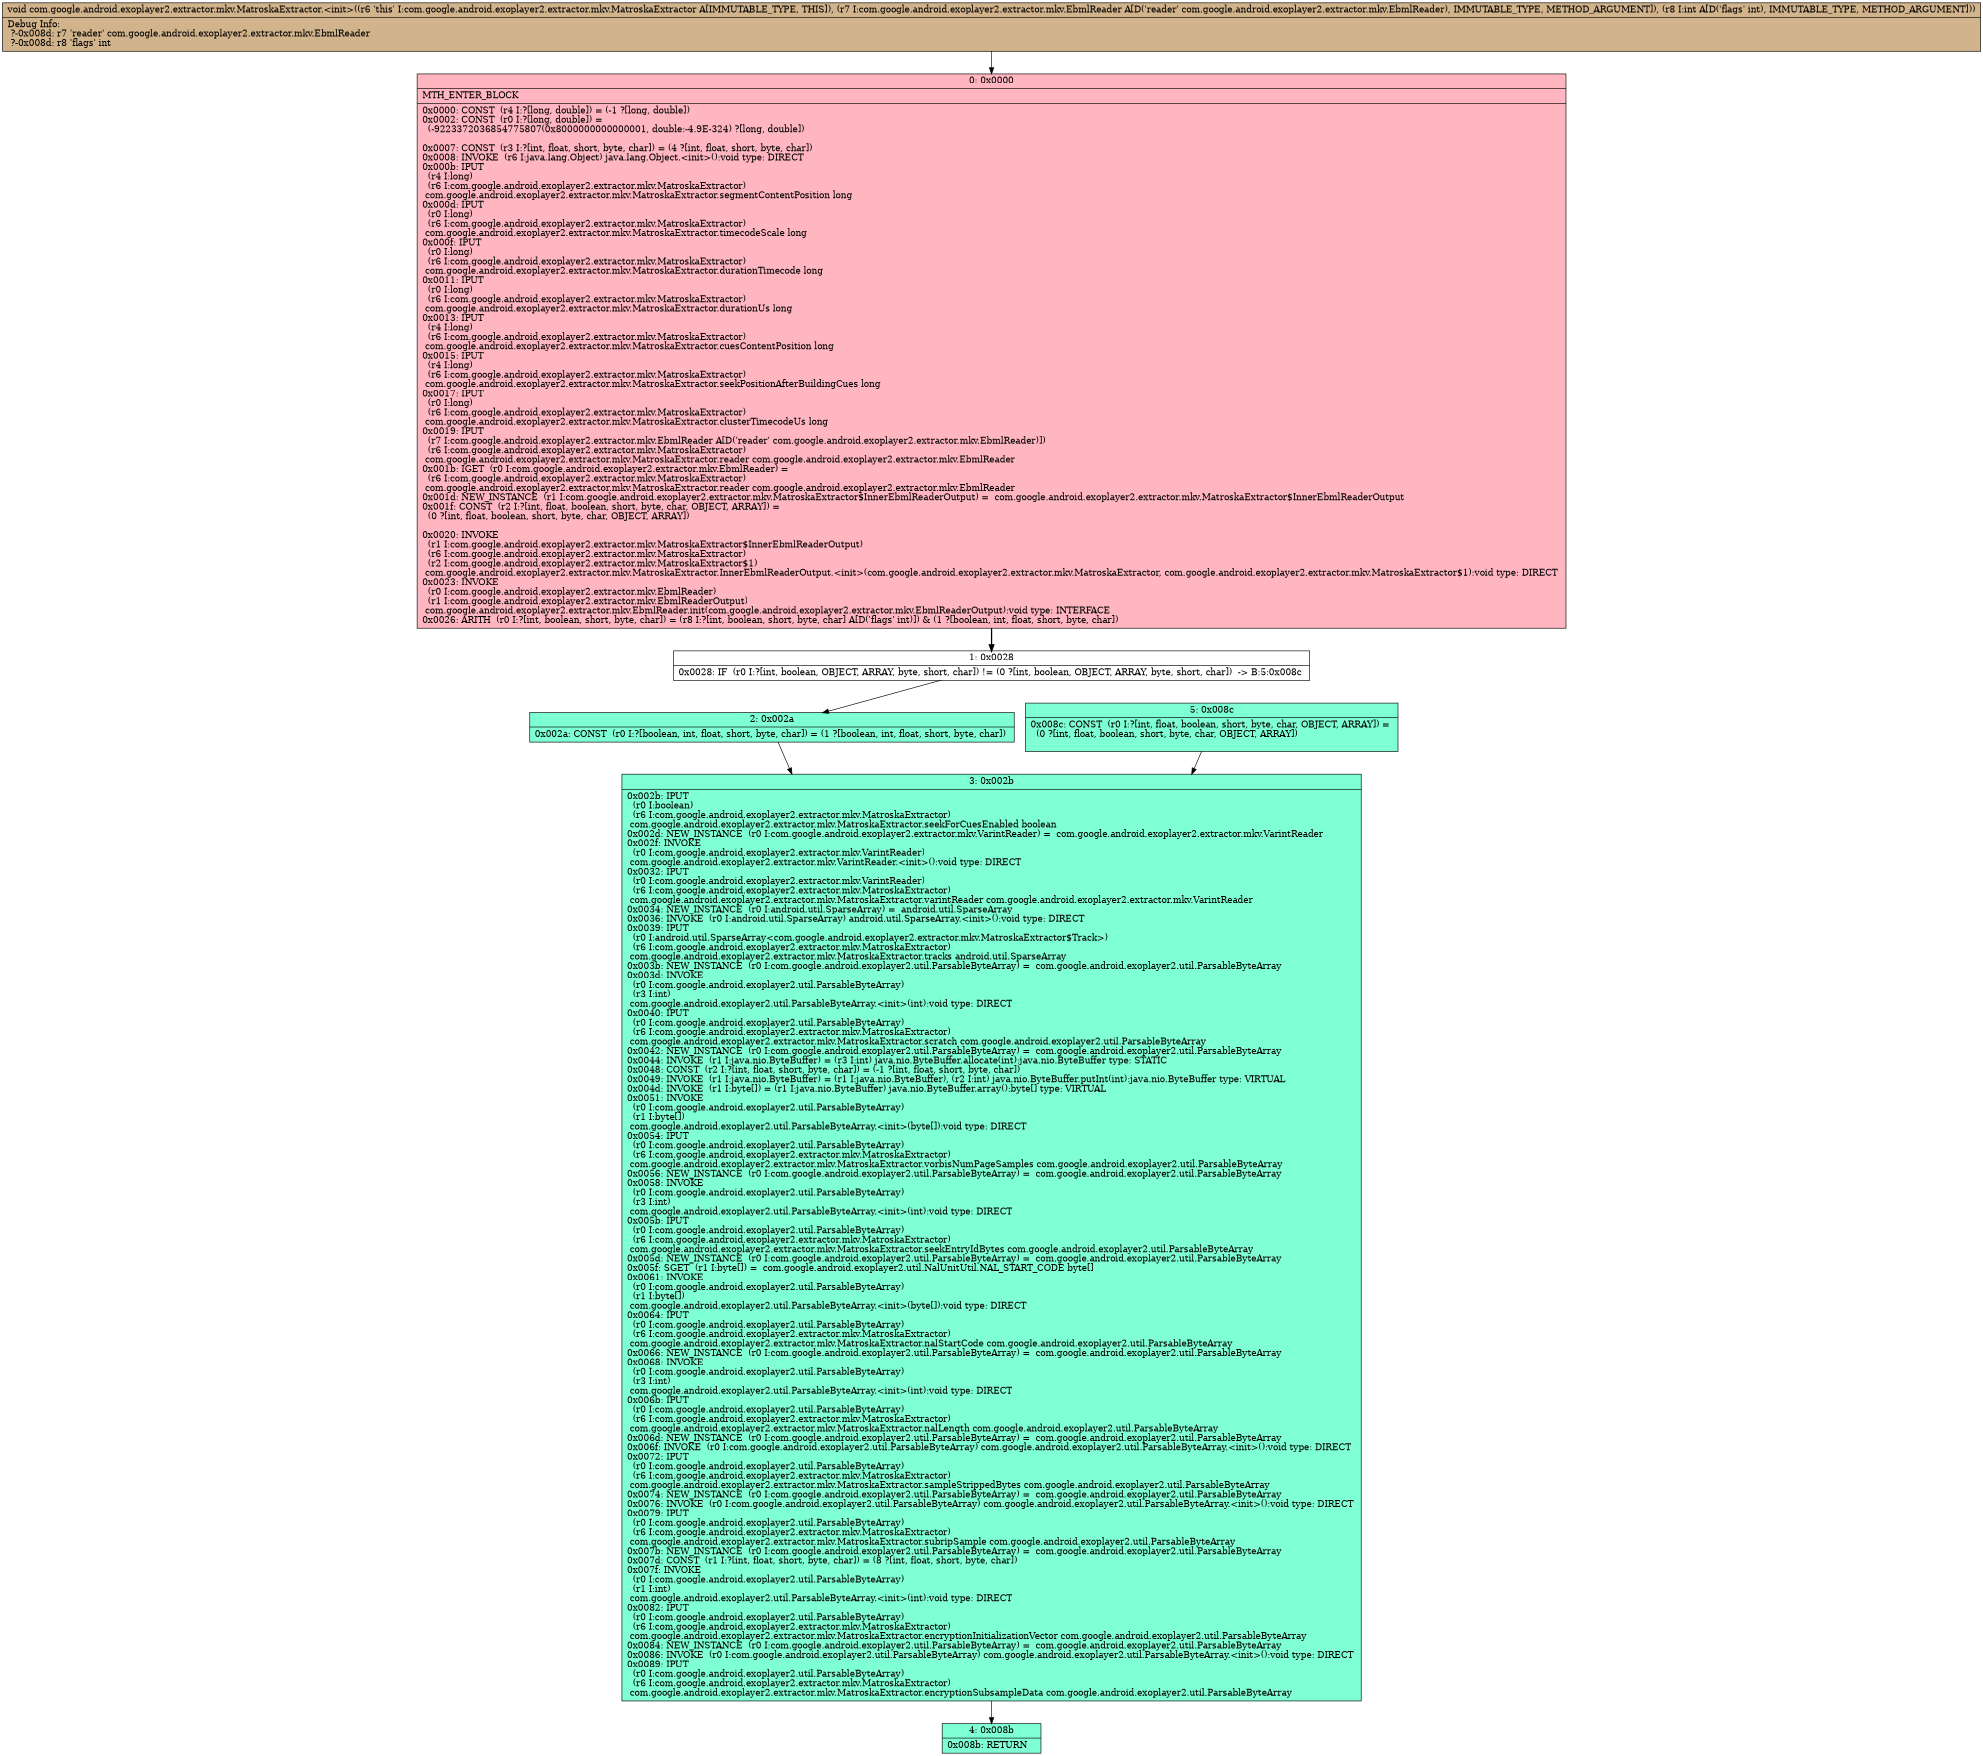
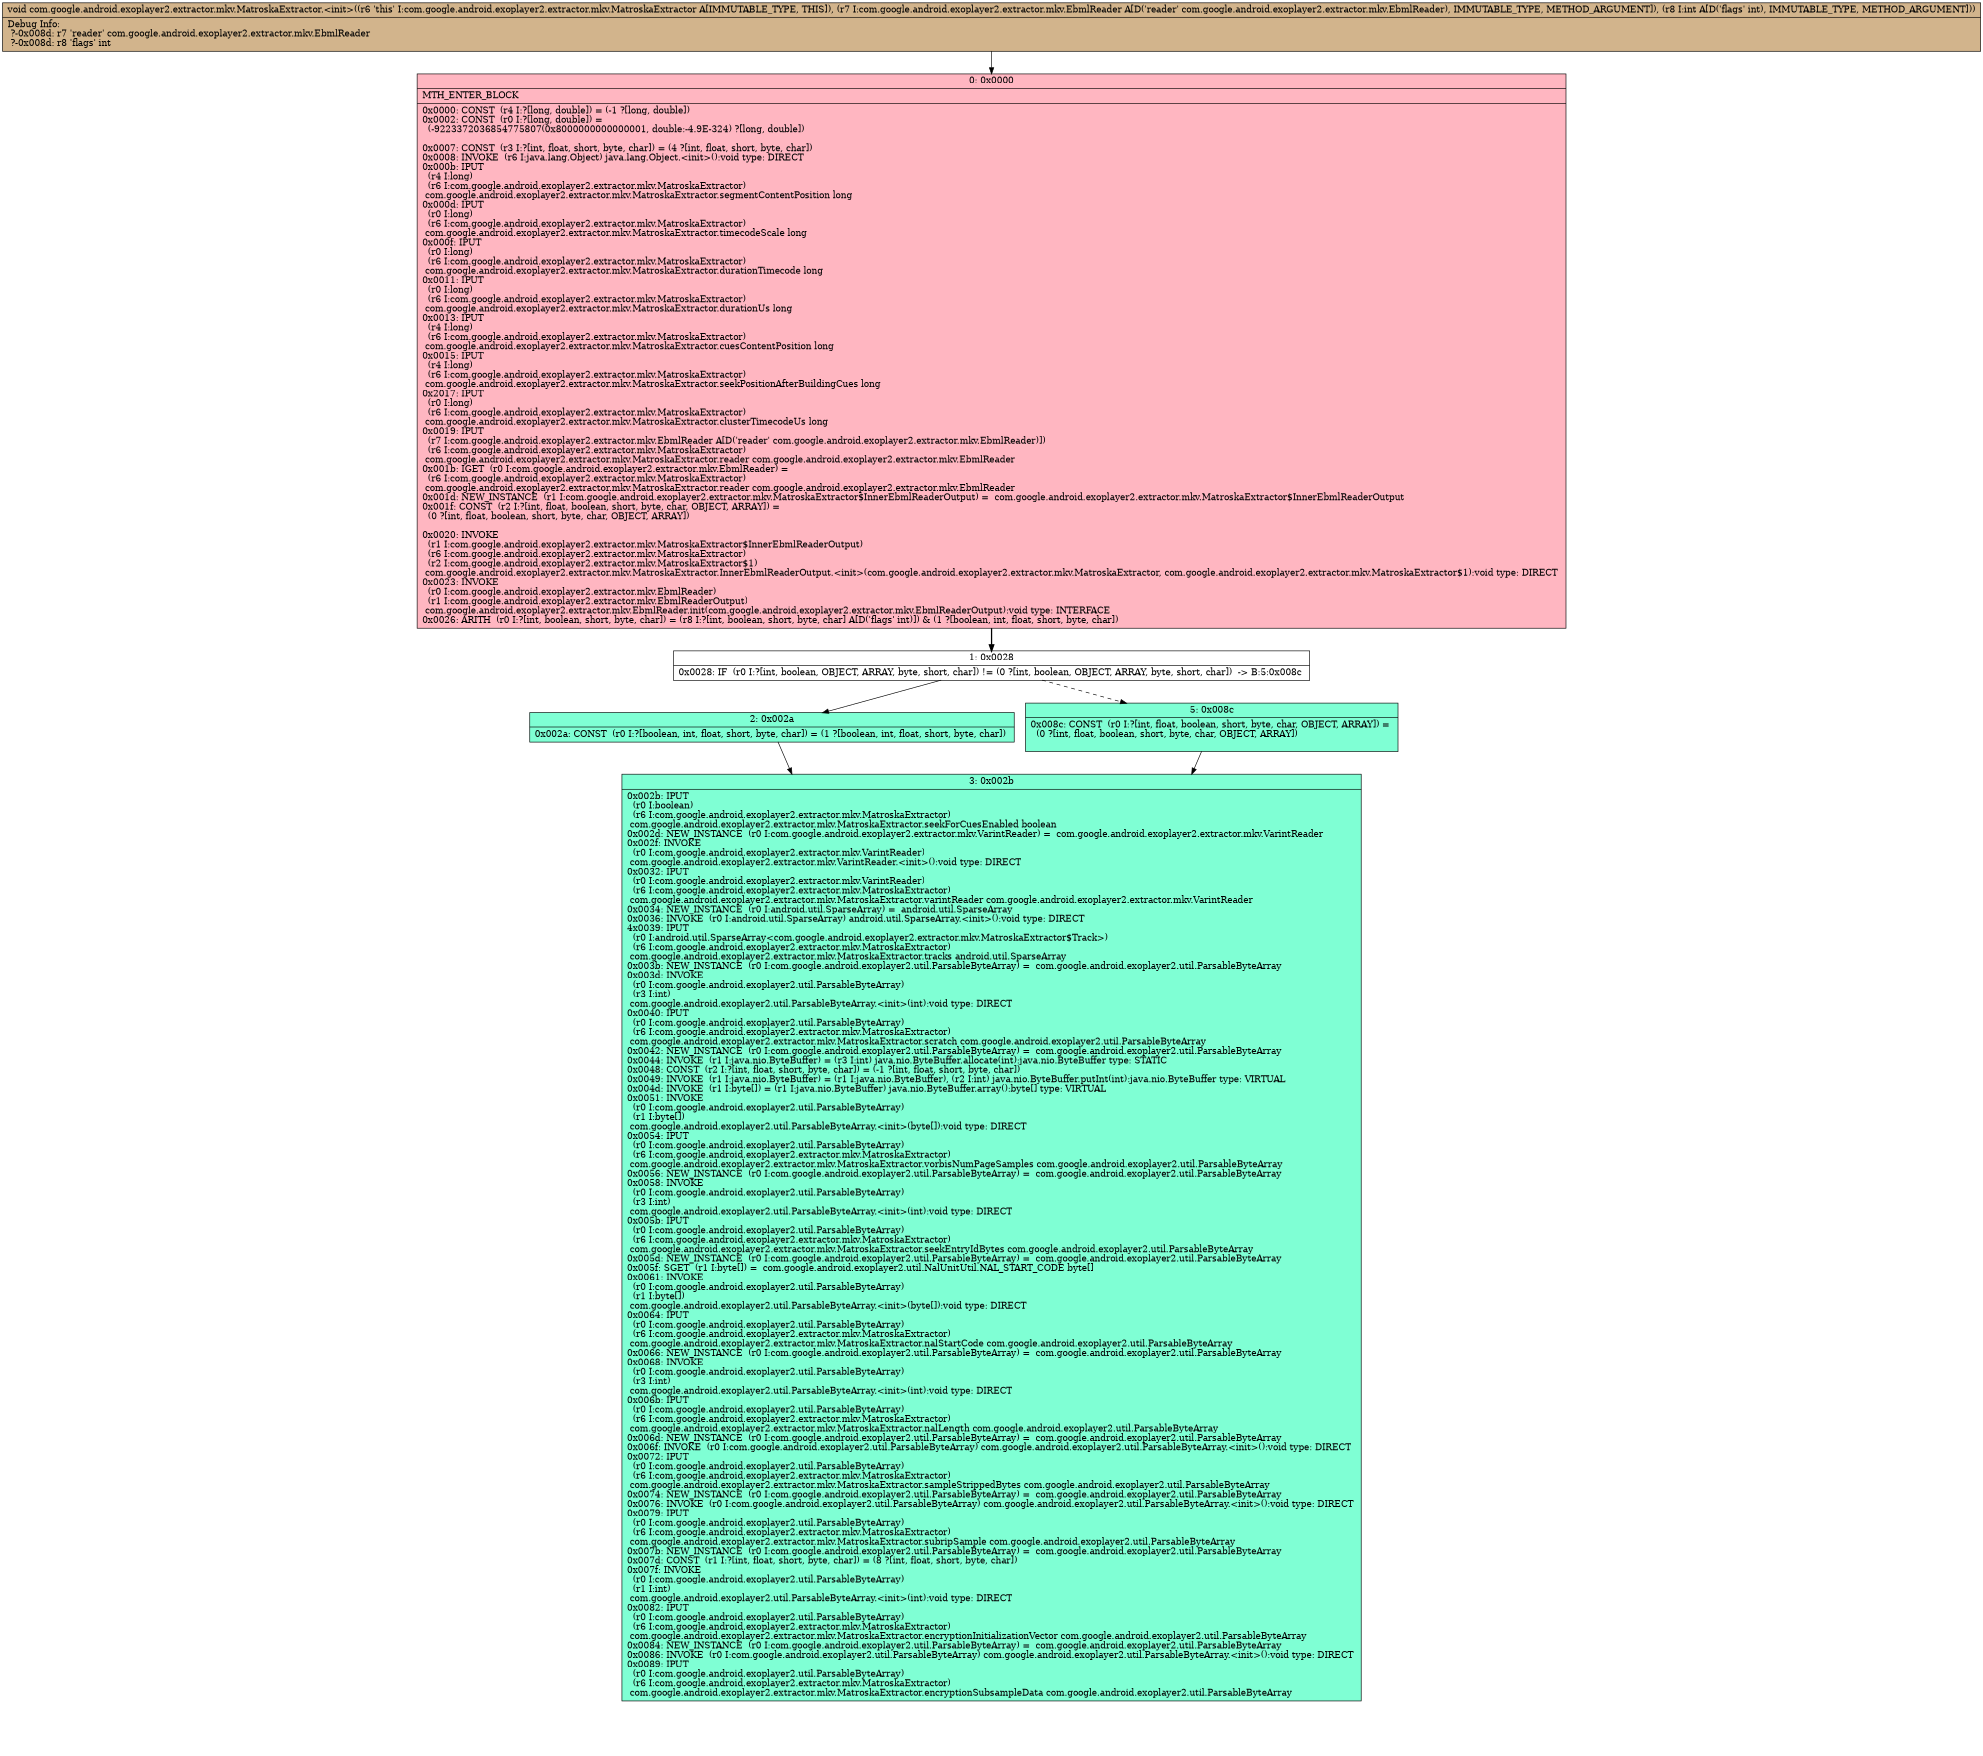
(456, 394) -> (456, 394)
none -> (1081, 691)
(661, 929) -> (661, 929)
(992, 1738) -> none
